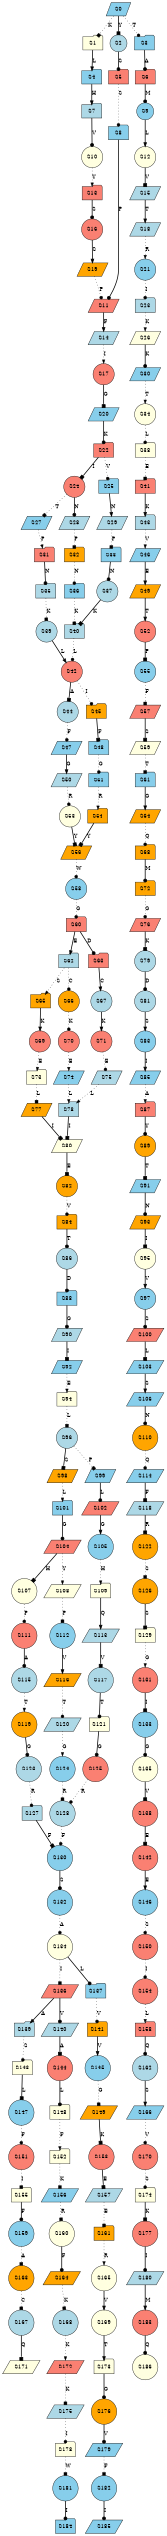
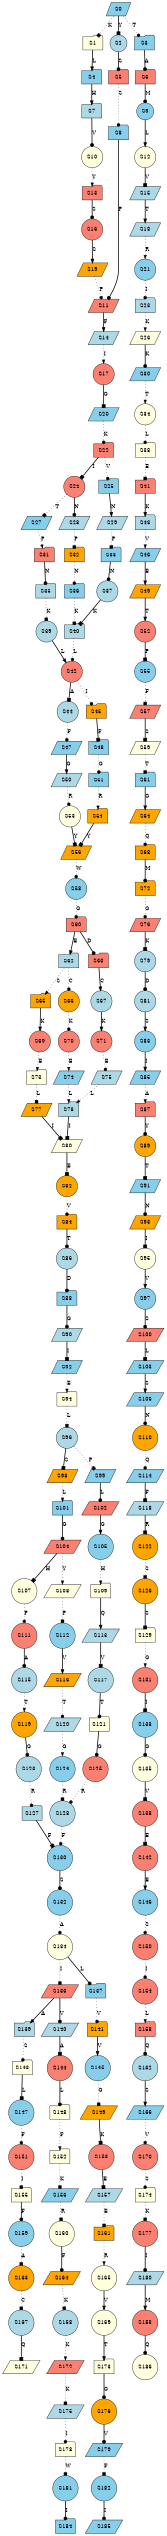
(104, 431) -> (104, 431)
(145, 2210) -> (145, 2210)
